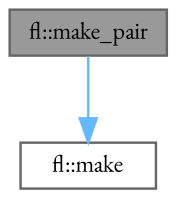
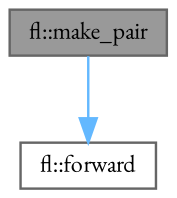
(88, 166) -> (88, 166)
